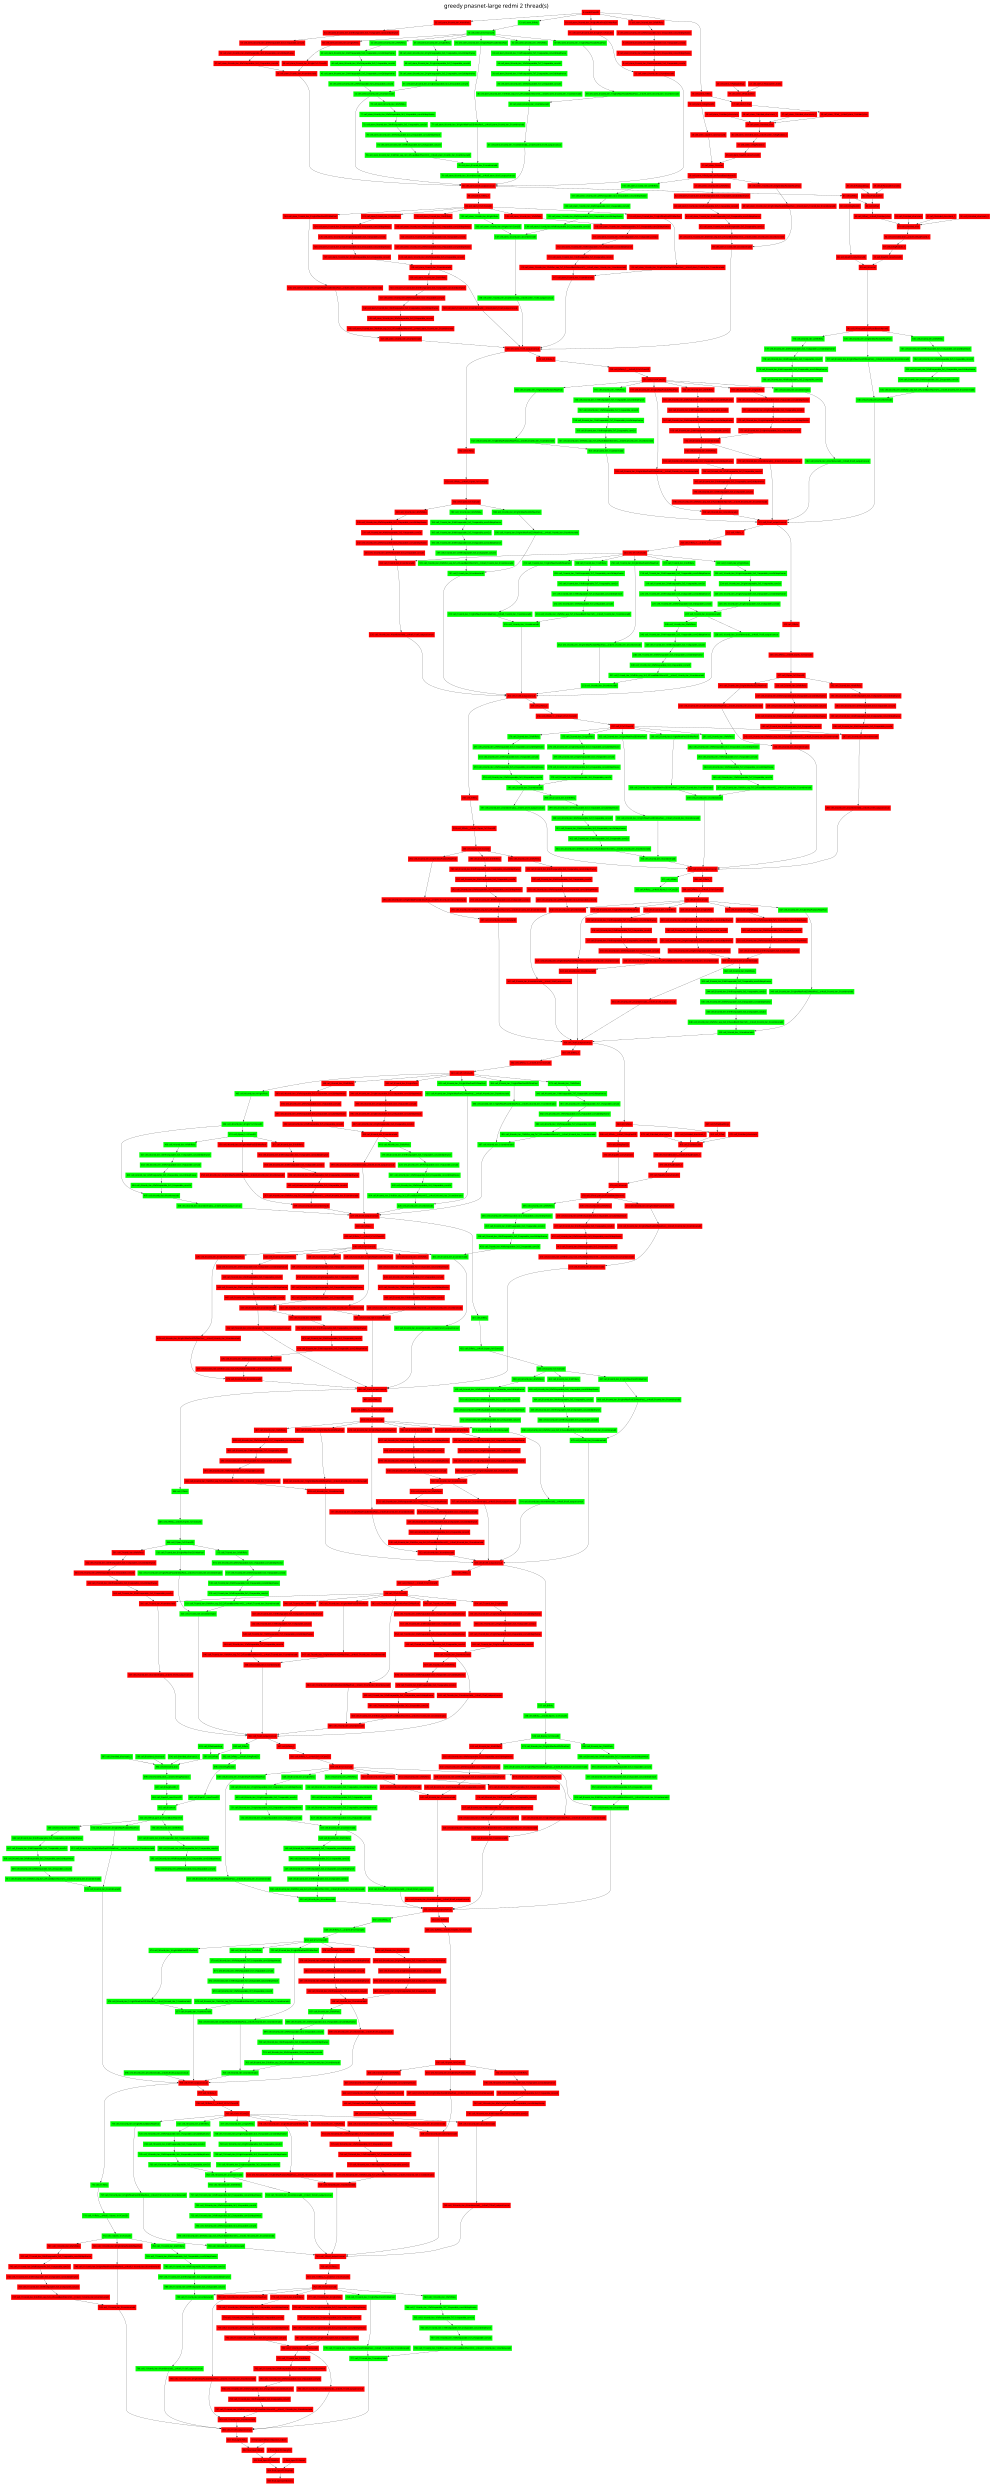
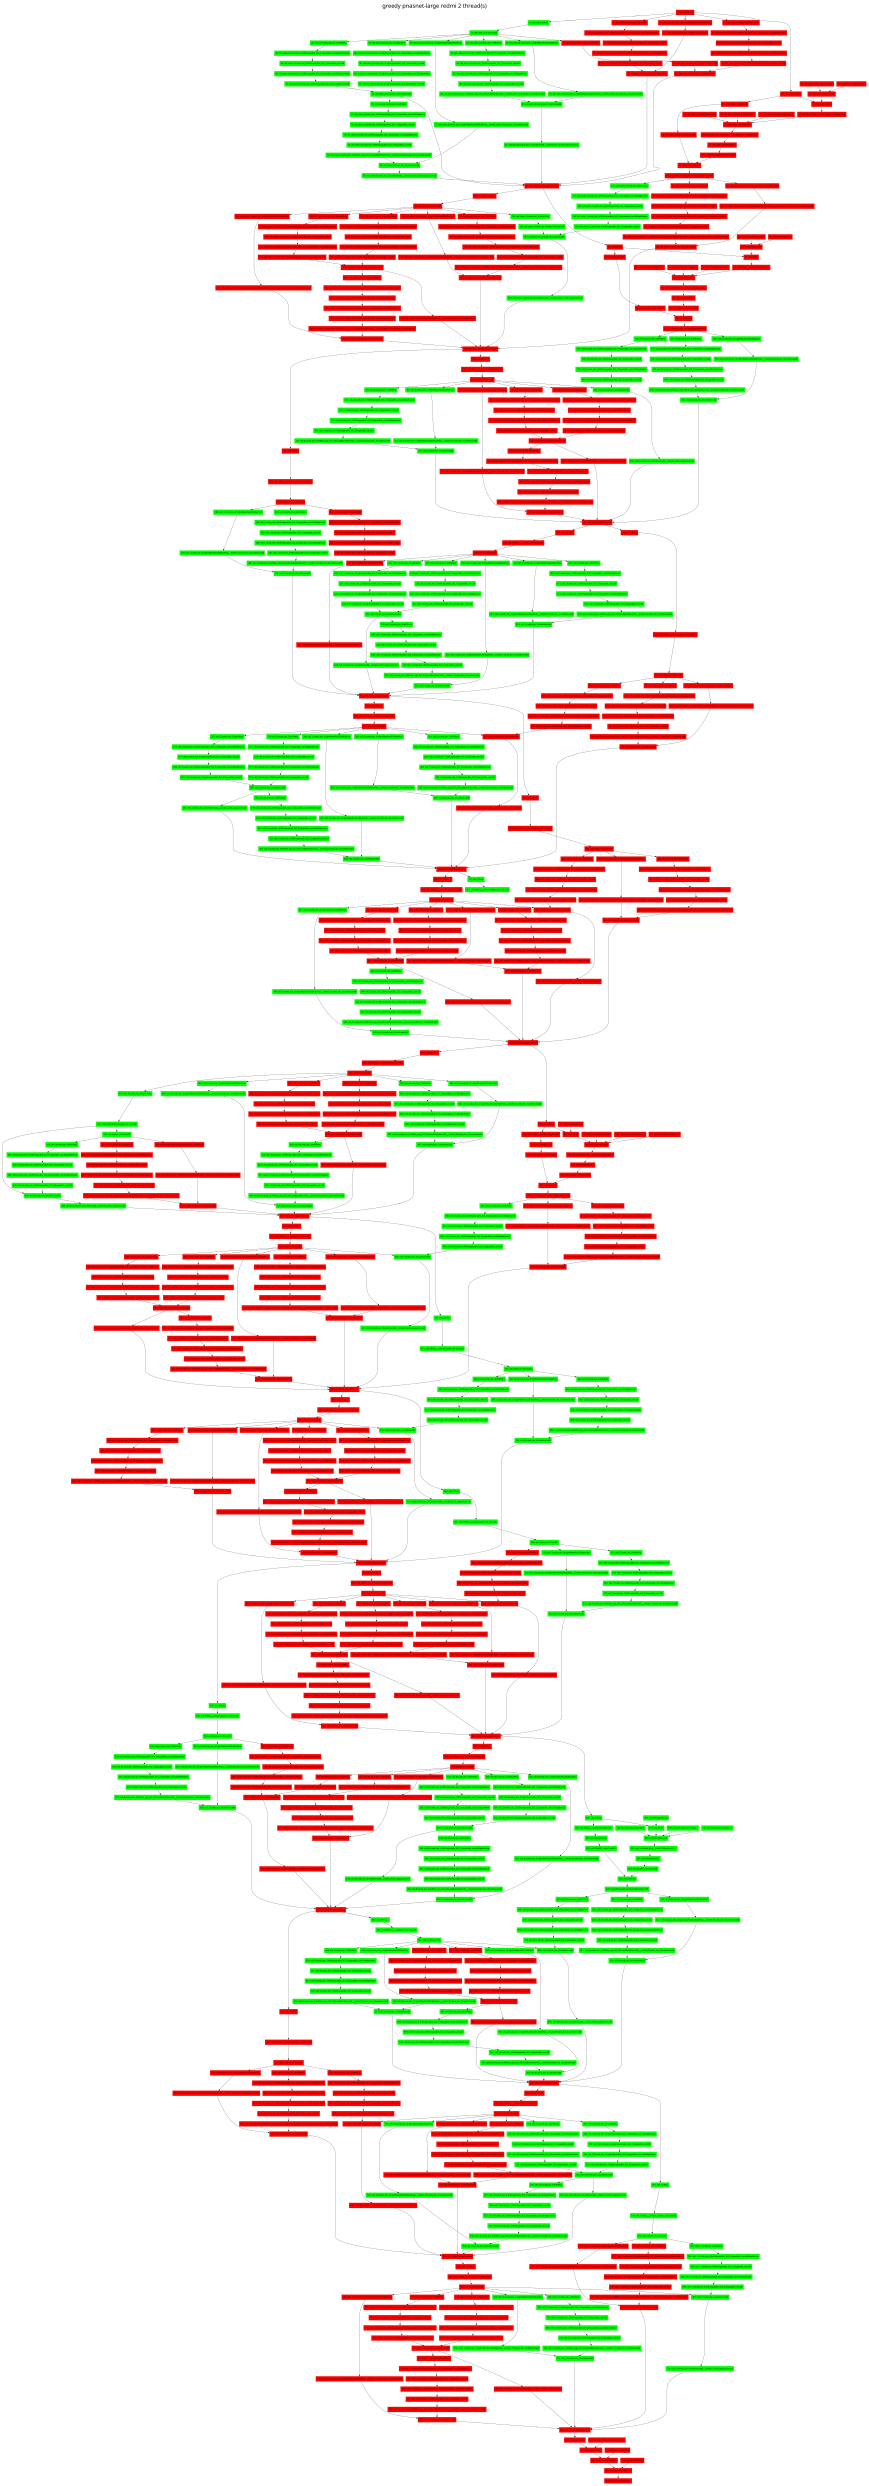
none -> (555, 1950)
